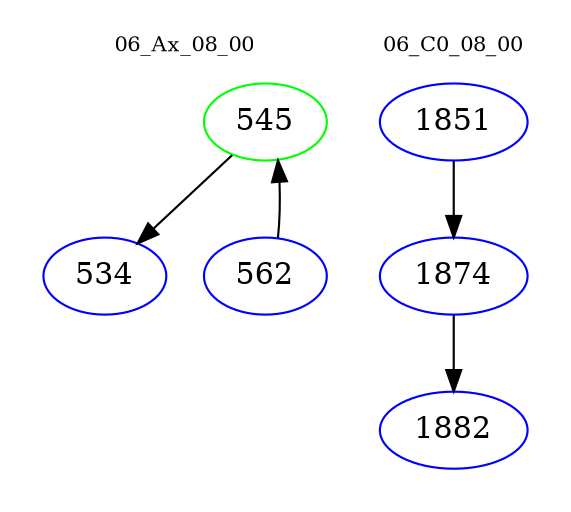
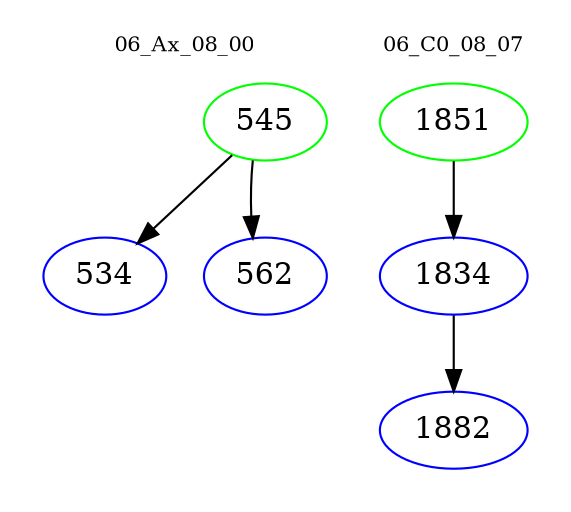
(454, 46) -> (454, 46)
(454, 122) -> (454, 122)
(280, 210) -> (251, 188)
(454, 276) -> (454, 276)
